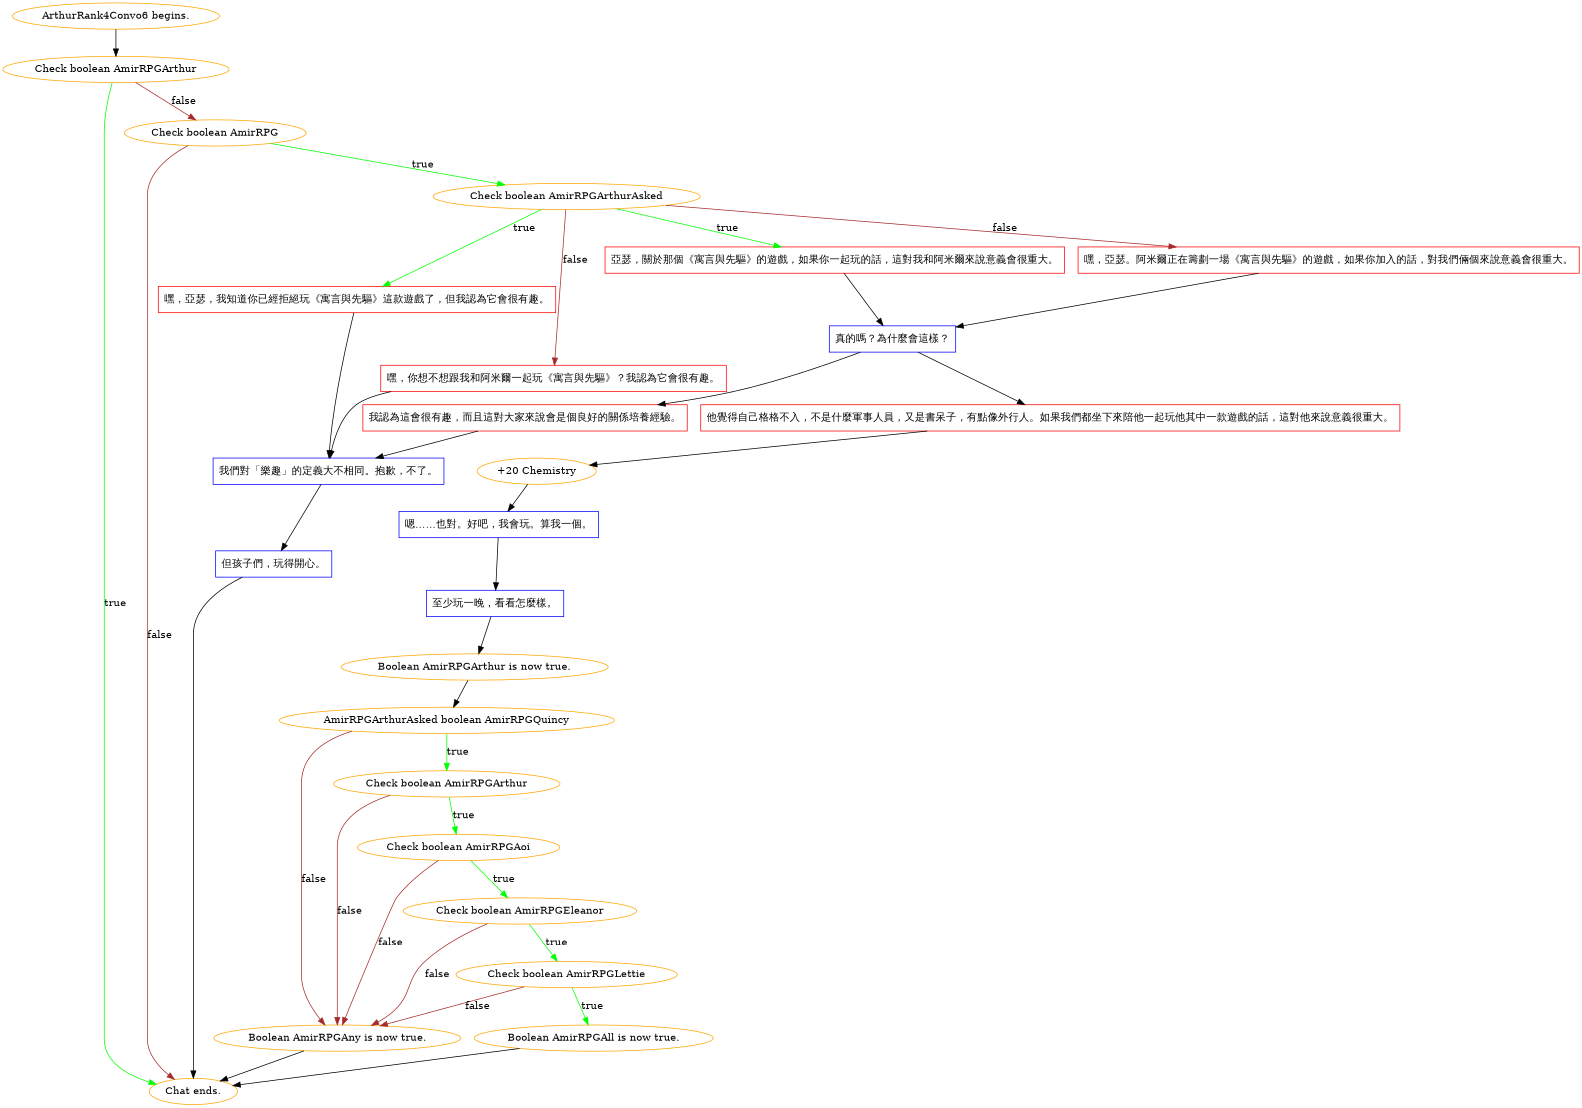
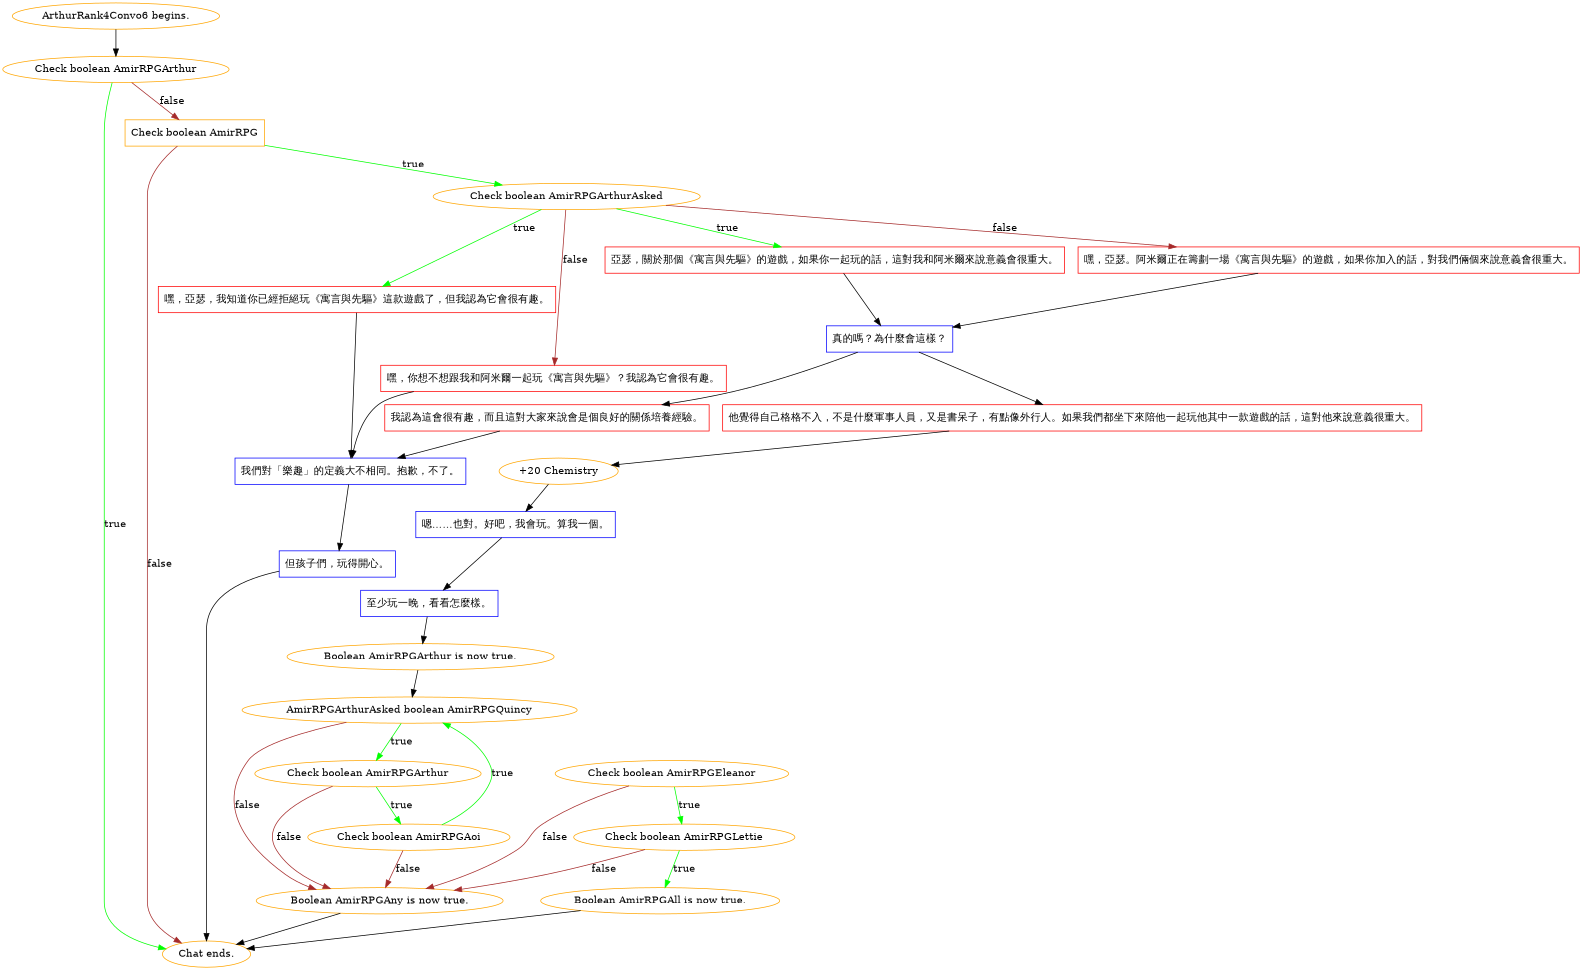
(215, 133) -> (195, 133)
(487, 877) -> (491, 778)
